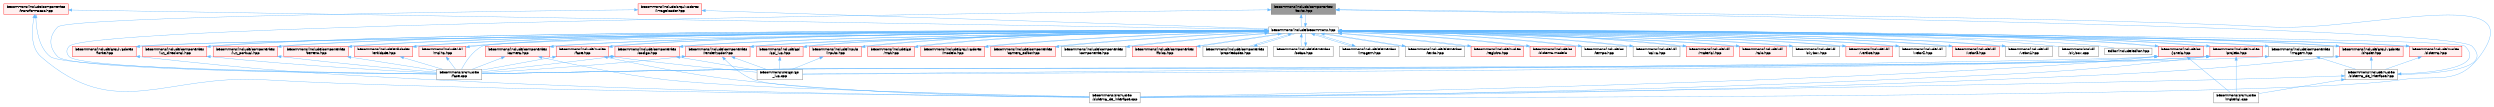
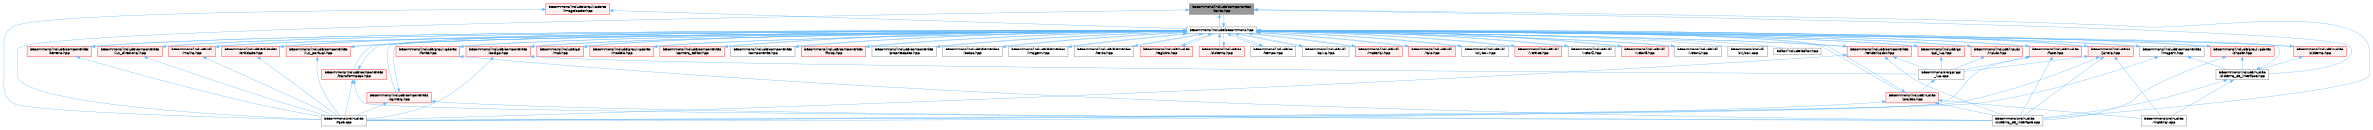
(858, 35) -> (762, 35)
(1553, 51) -> (1222, 51)
(1505, 70) -> (1925, 87)
